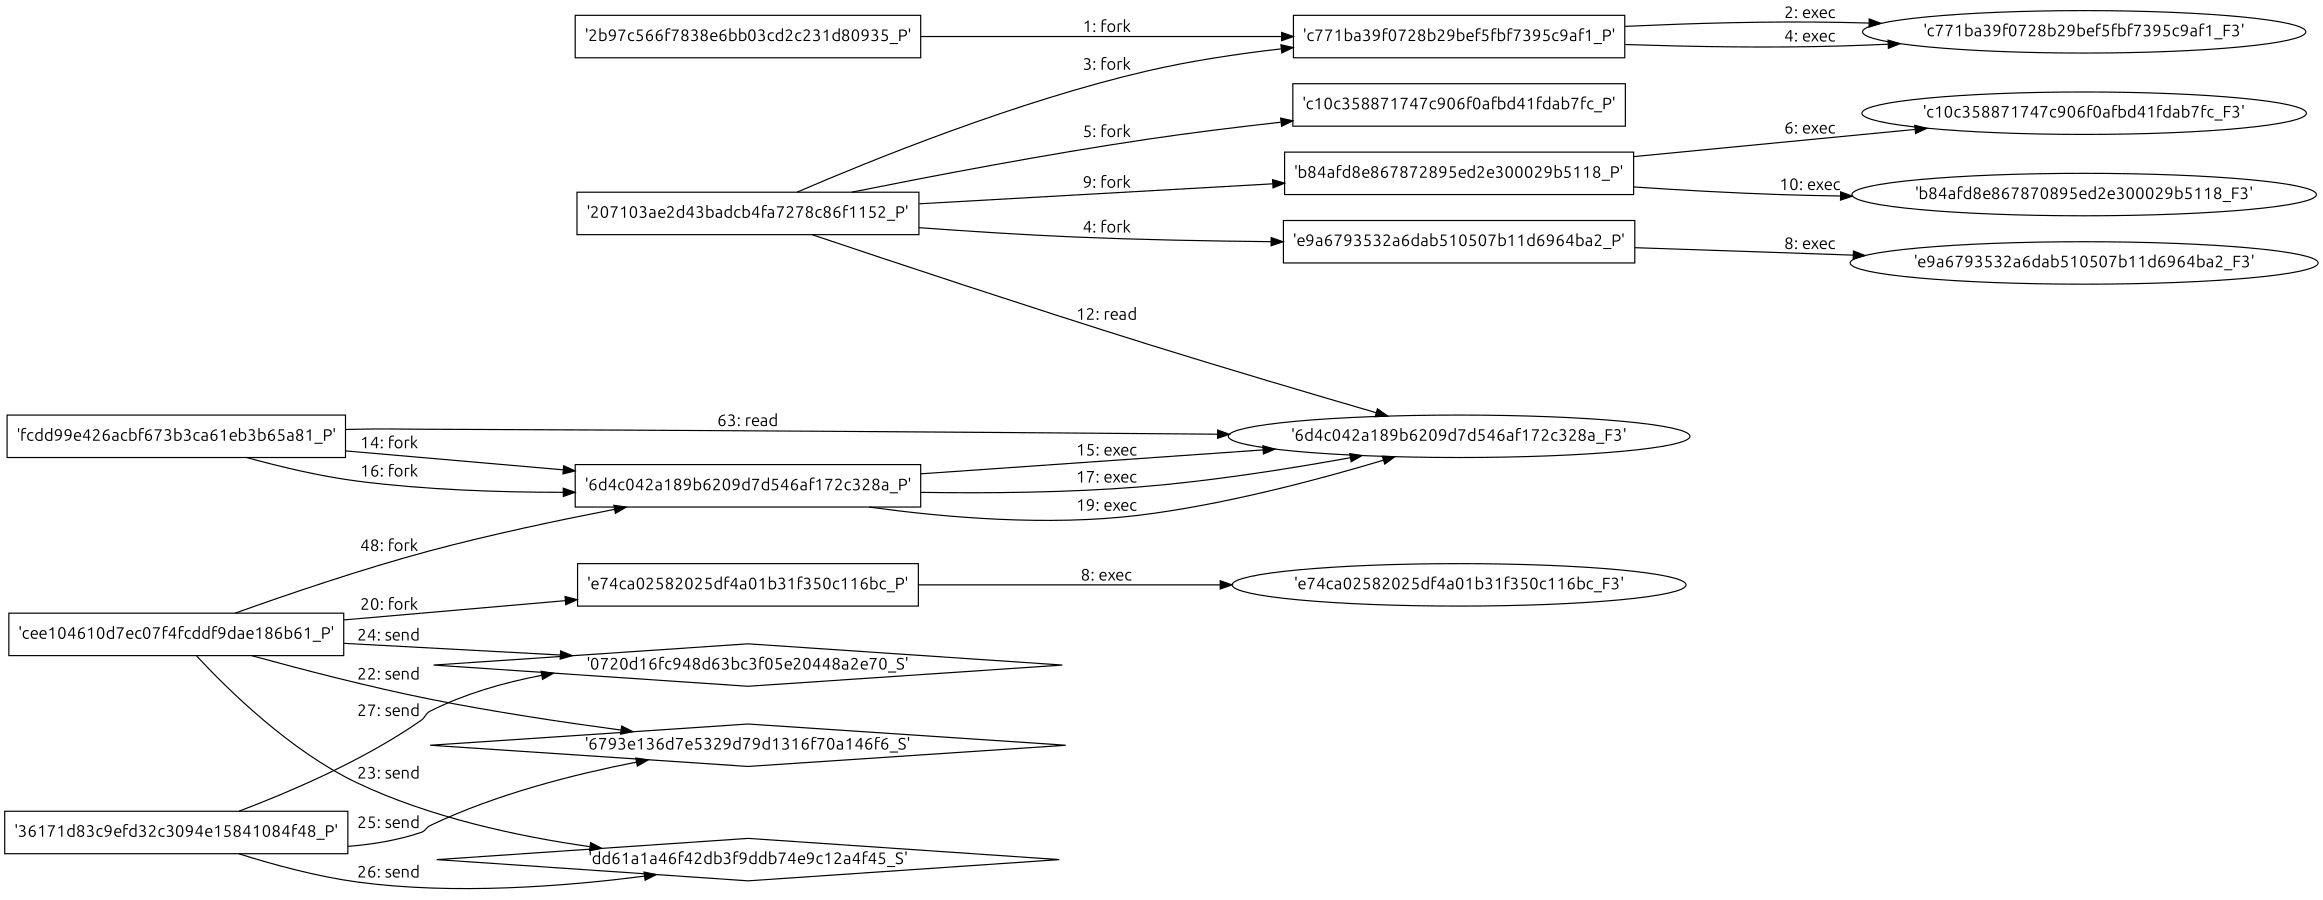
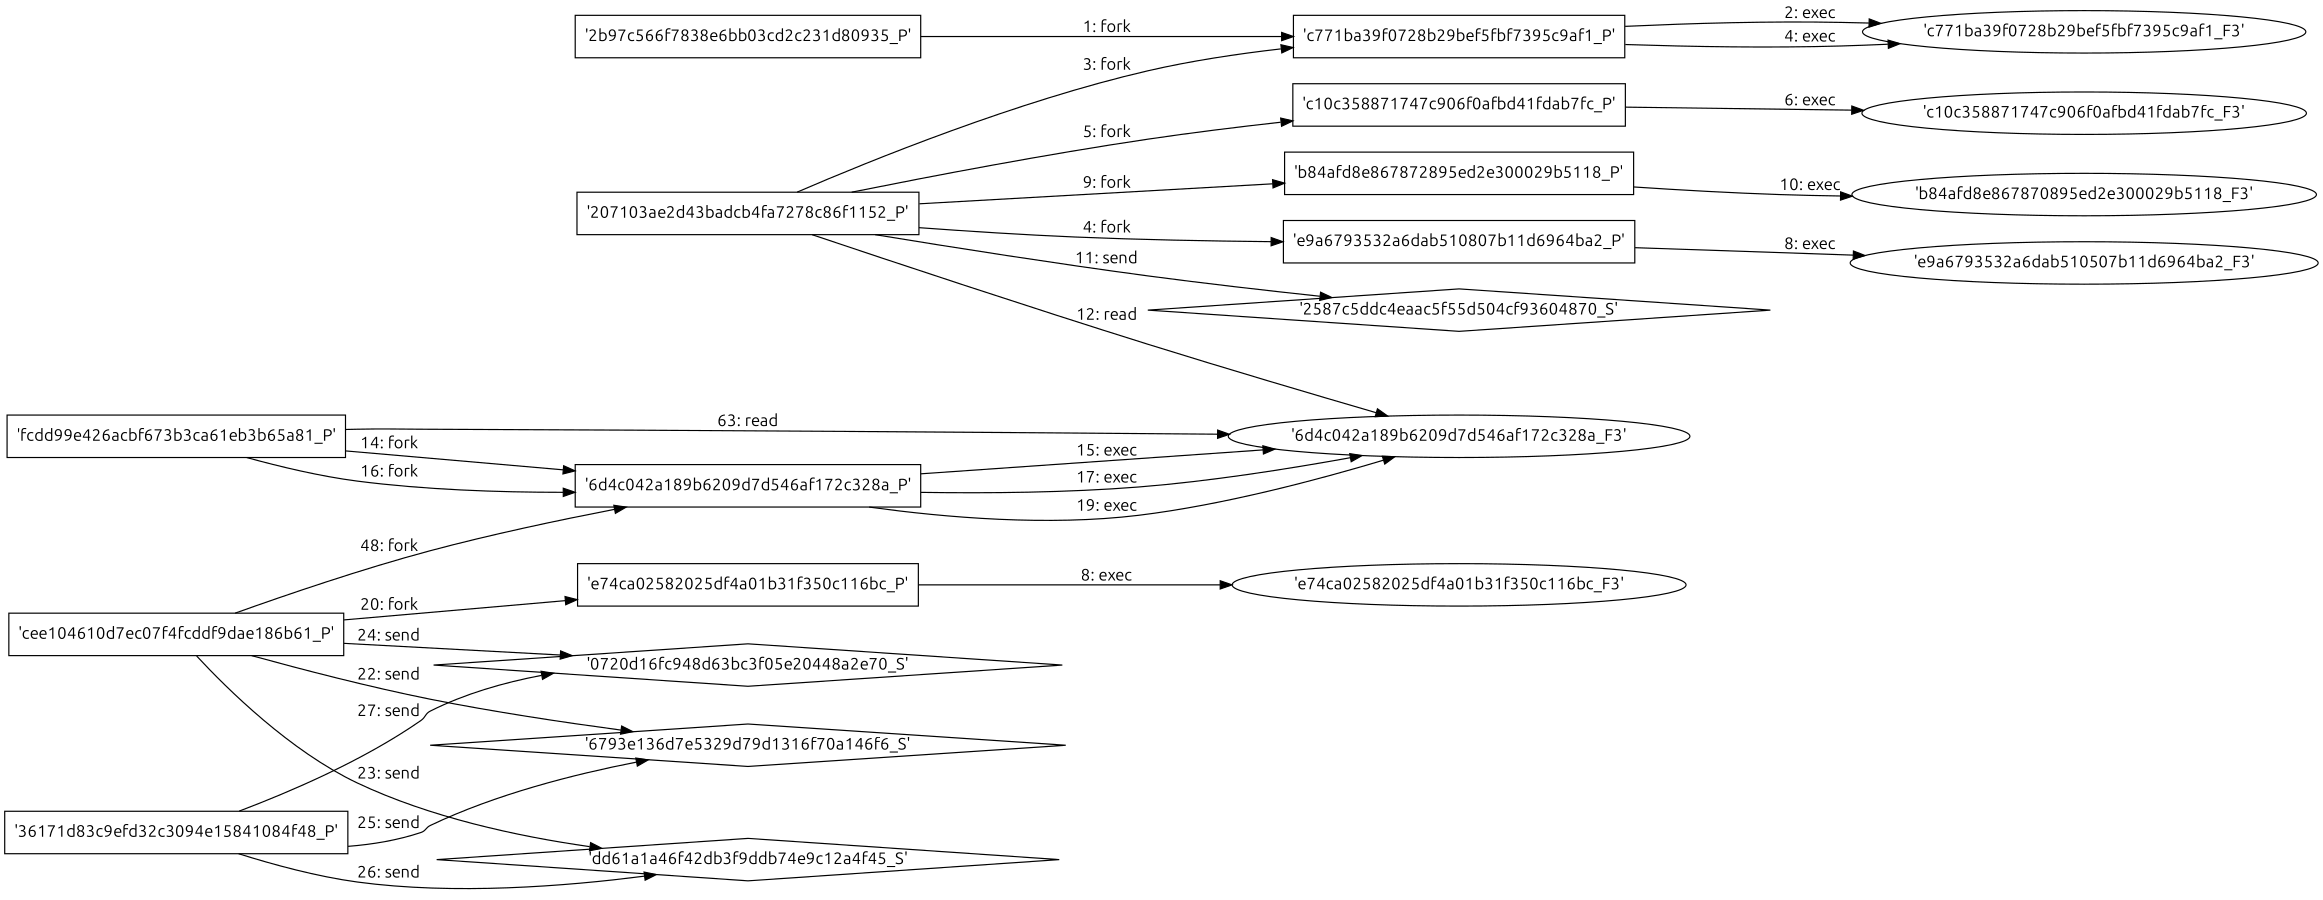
(1774, 143) -> (1739, 109)
(1459, 242) -> (1459, 242)
none -> (1459, 310)
